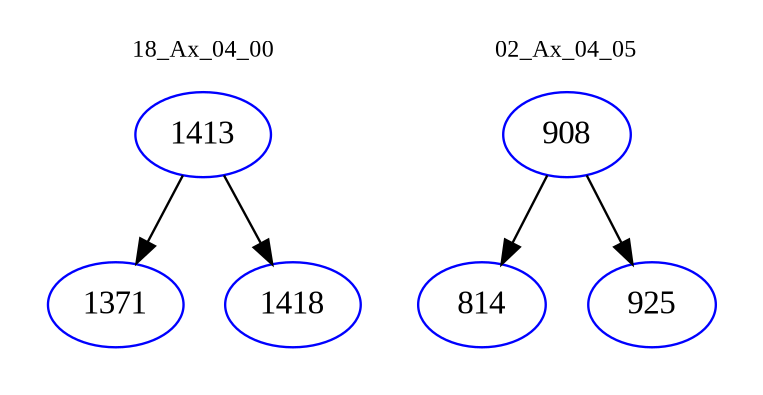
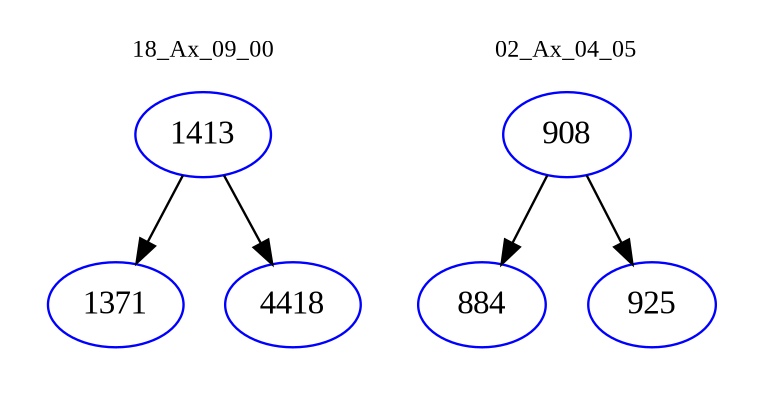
(204, 51) -> (204, 51)
(293, 305) -> (293, 305)
(482, 305) -> (482, 305)
